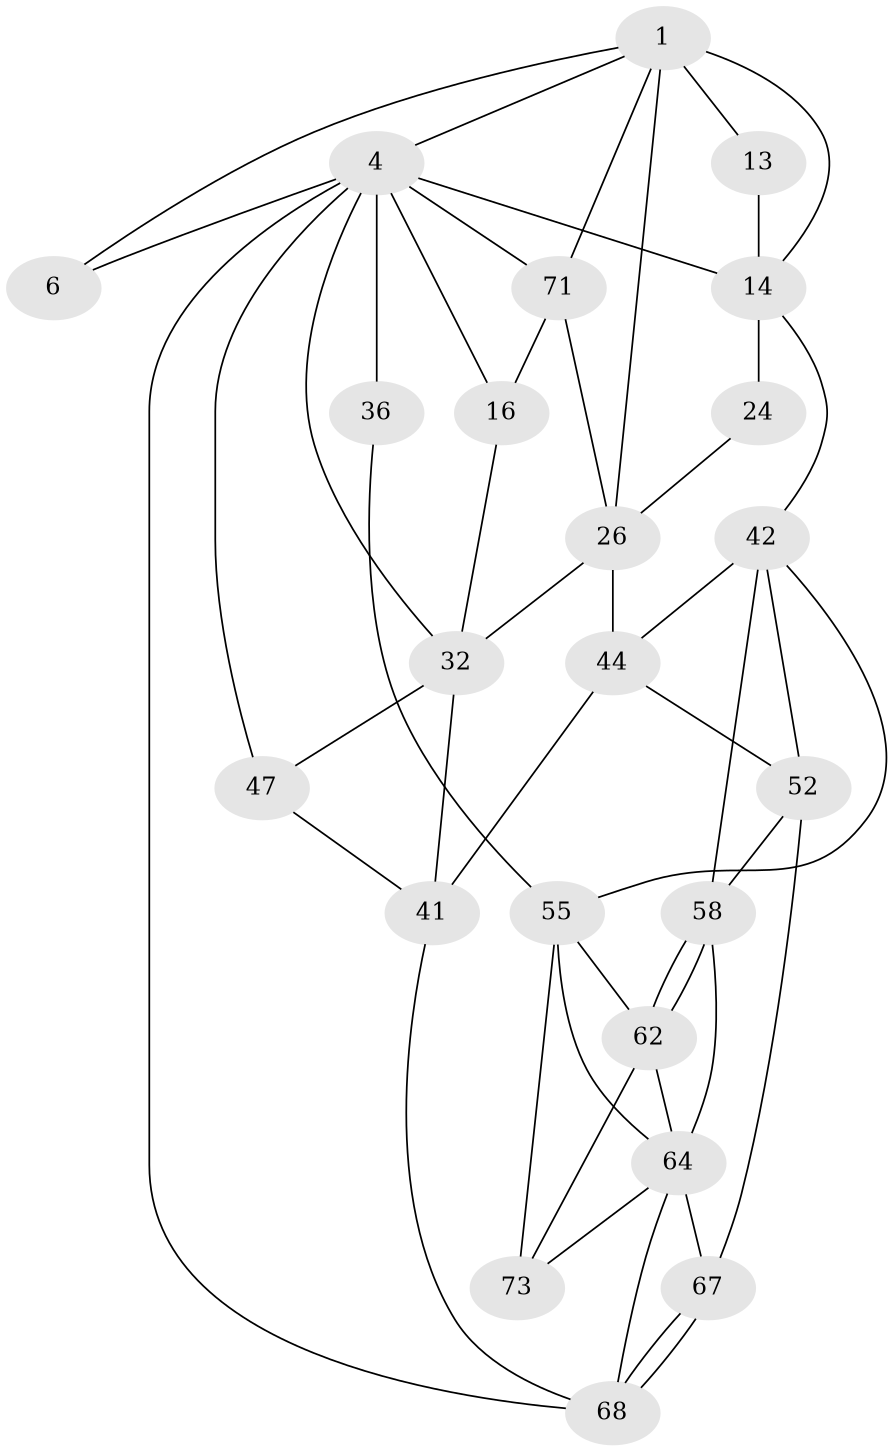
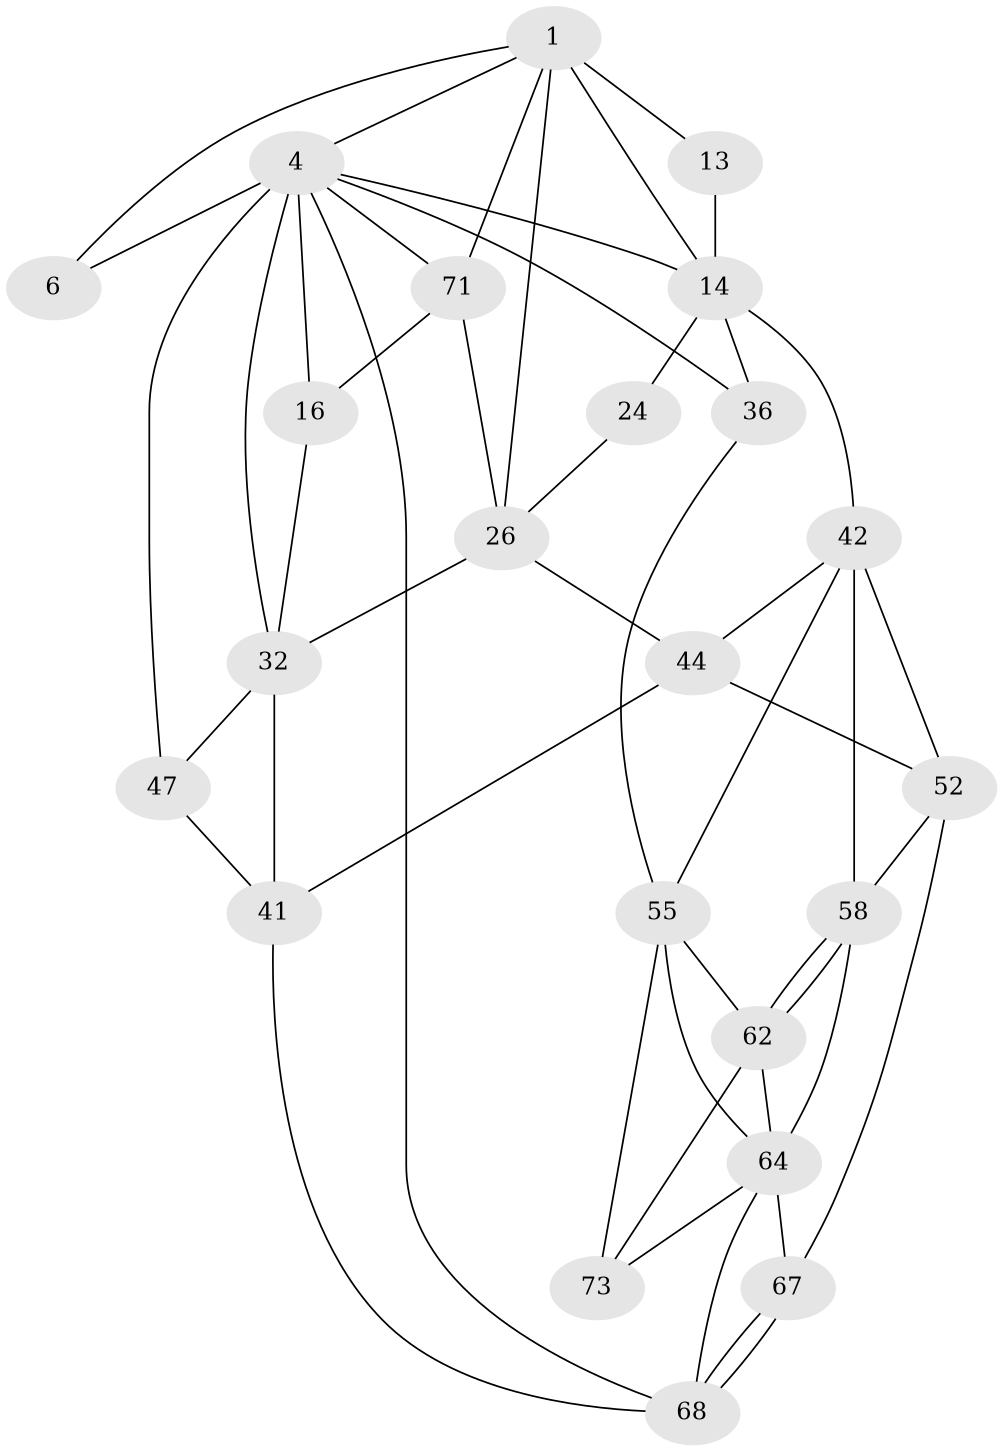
none -> (737, 350)
